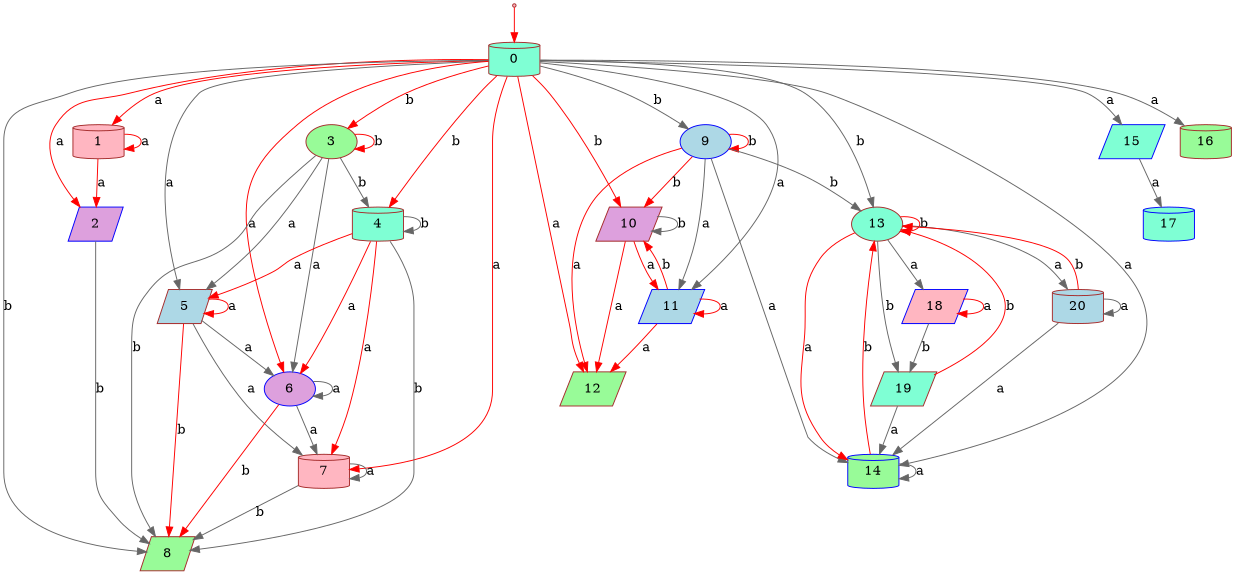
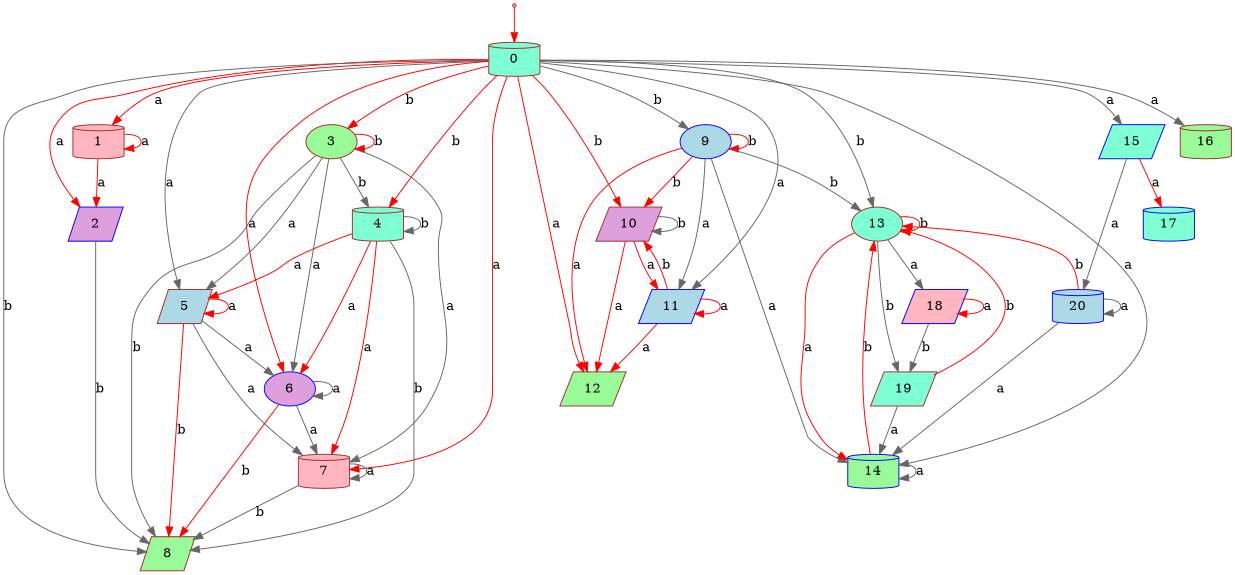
(1148, 179) -> (1148, 179)
(1001, 242) -> (1106, 220)
none -> (443, 300)
(1078, 307) -> (1078, 307)
